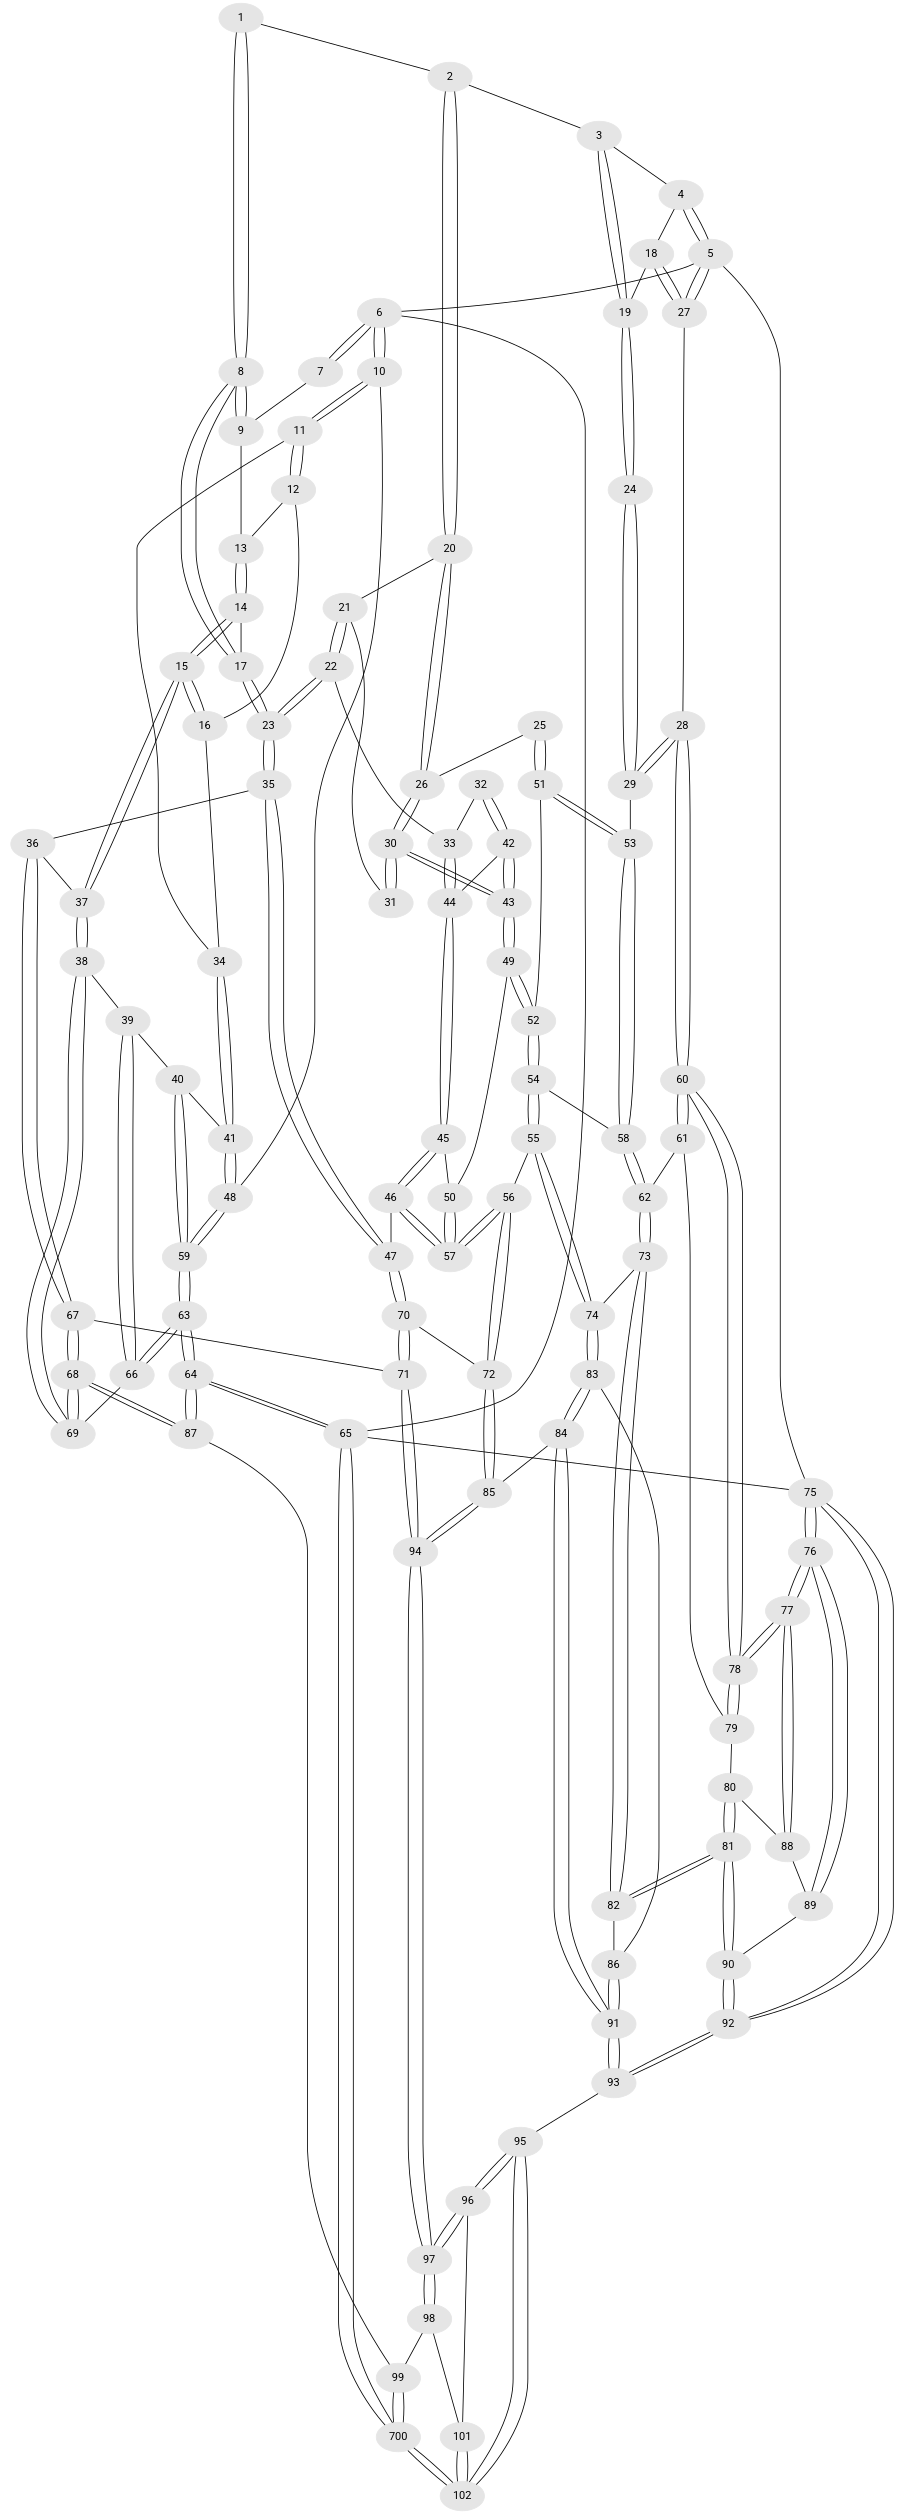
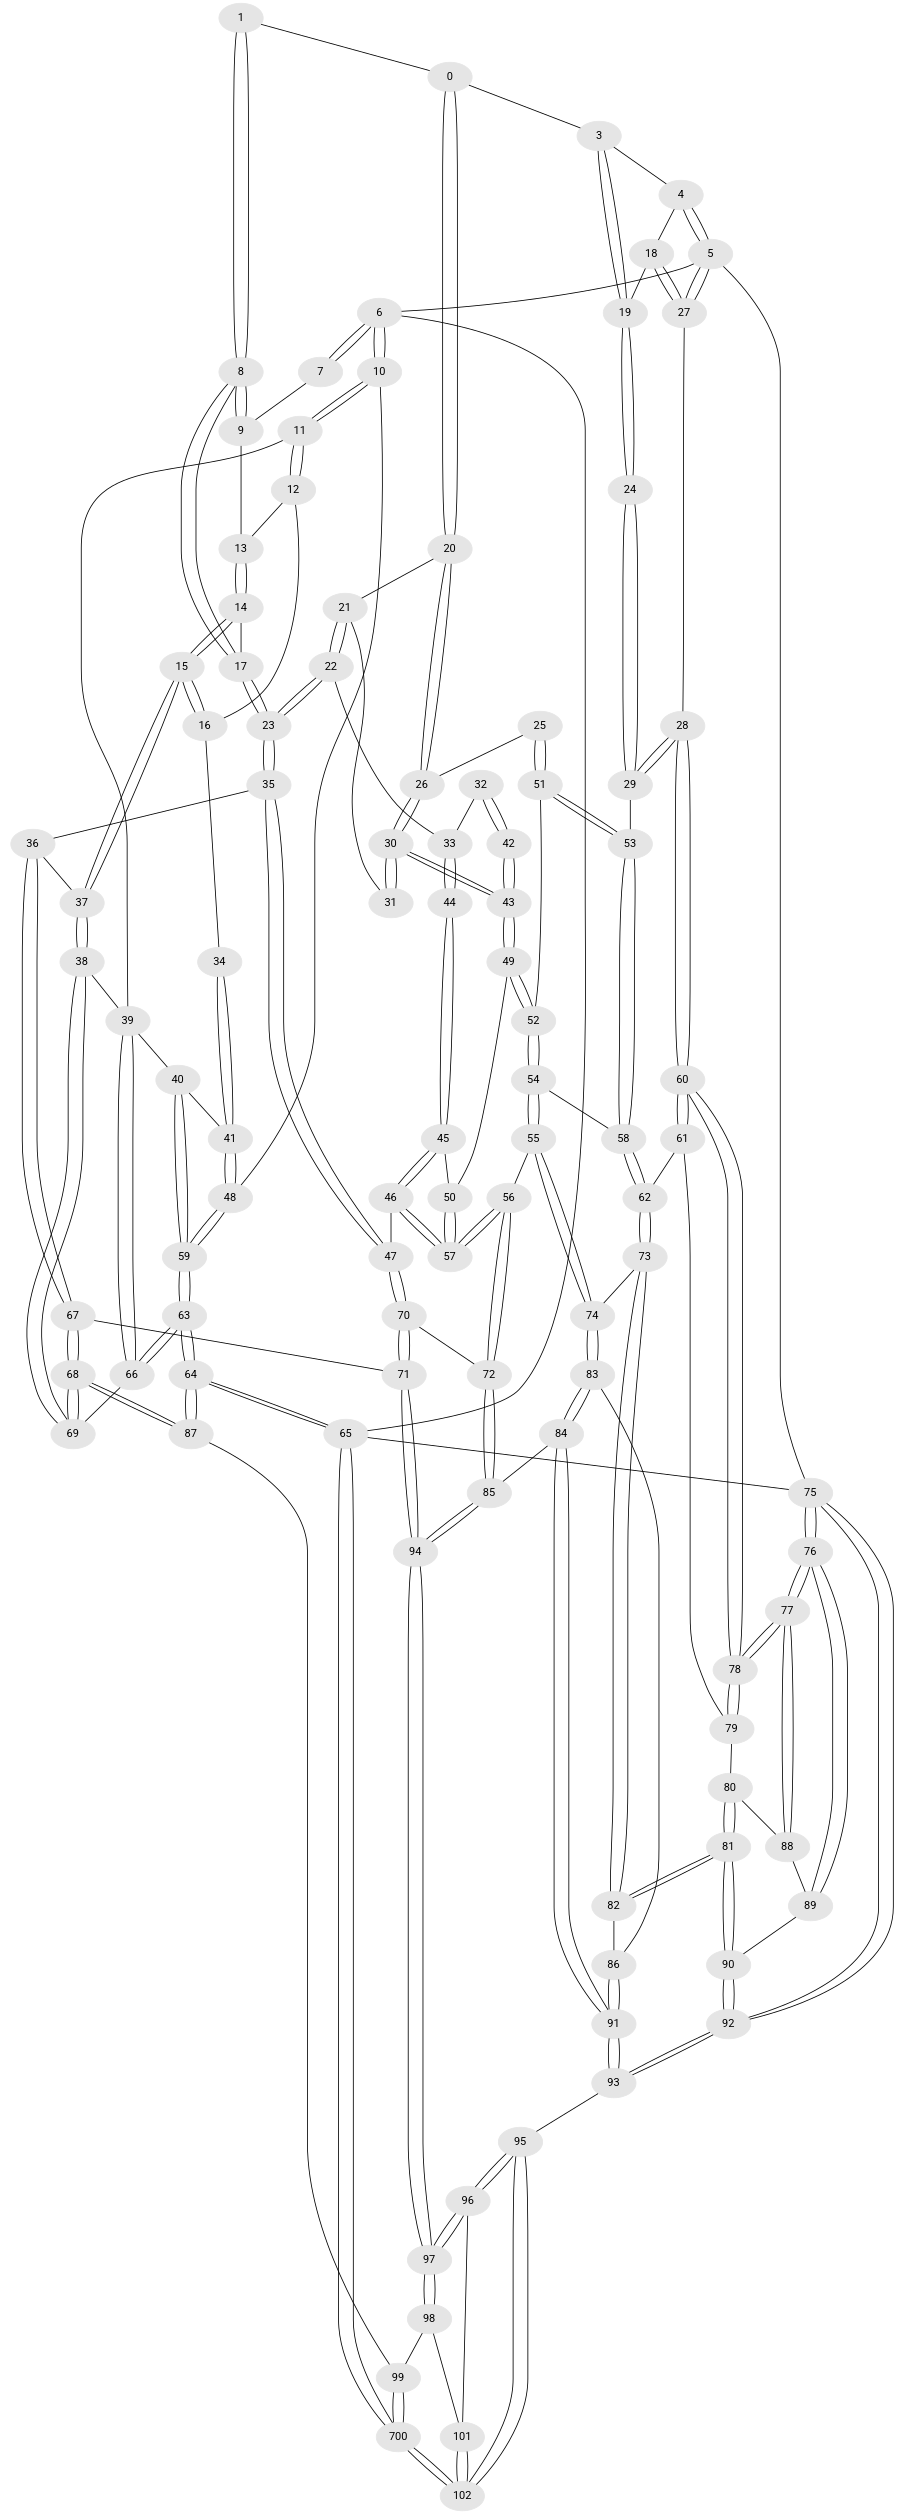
(450, 77) -> (450, 77)
(141, 665) -> (81, 656)
(480, 873) -> none
